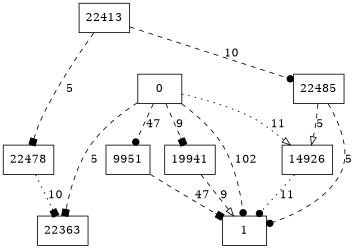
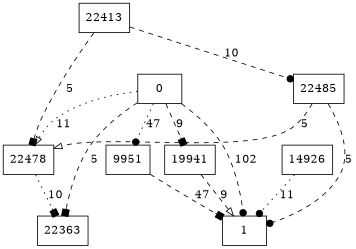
(236, 110) -> (83, 104)
(316, 120) -> (194, 143)
(145, 121) -> (145, 121)
